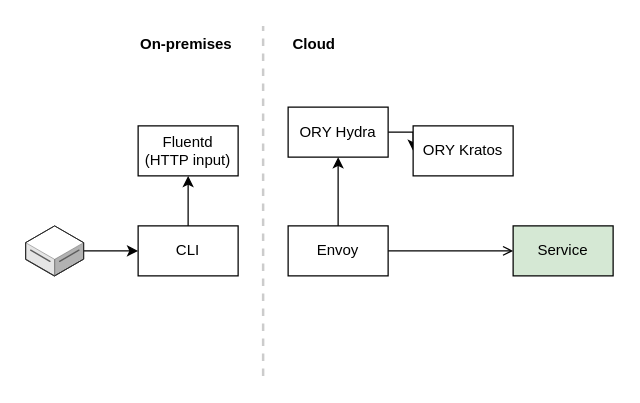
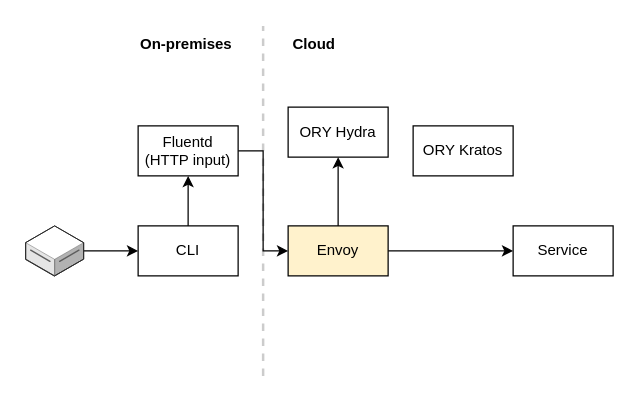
(405, 132) -> none
none -> (249, 151)
(338, 251) -> (338, 251)
(505, 251) -> (503, 251)
(563, 251) -> (563, 251)
